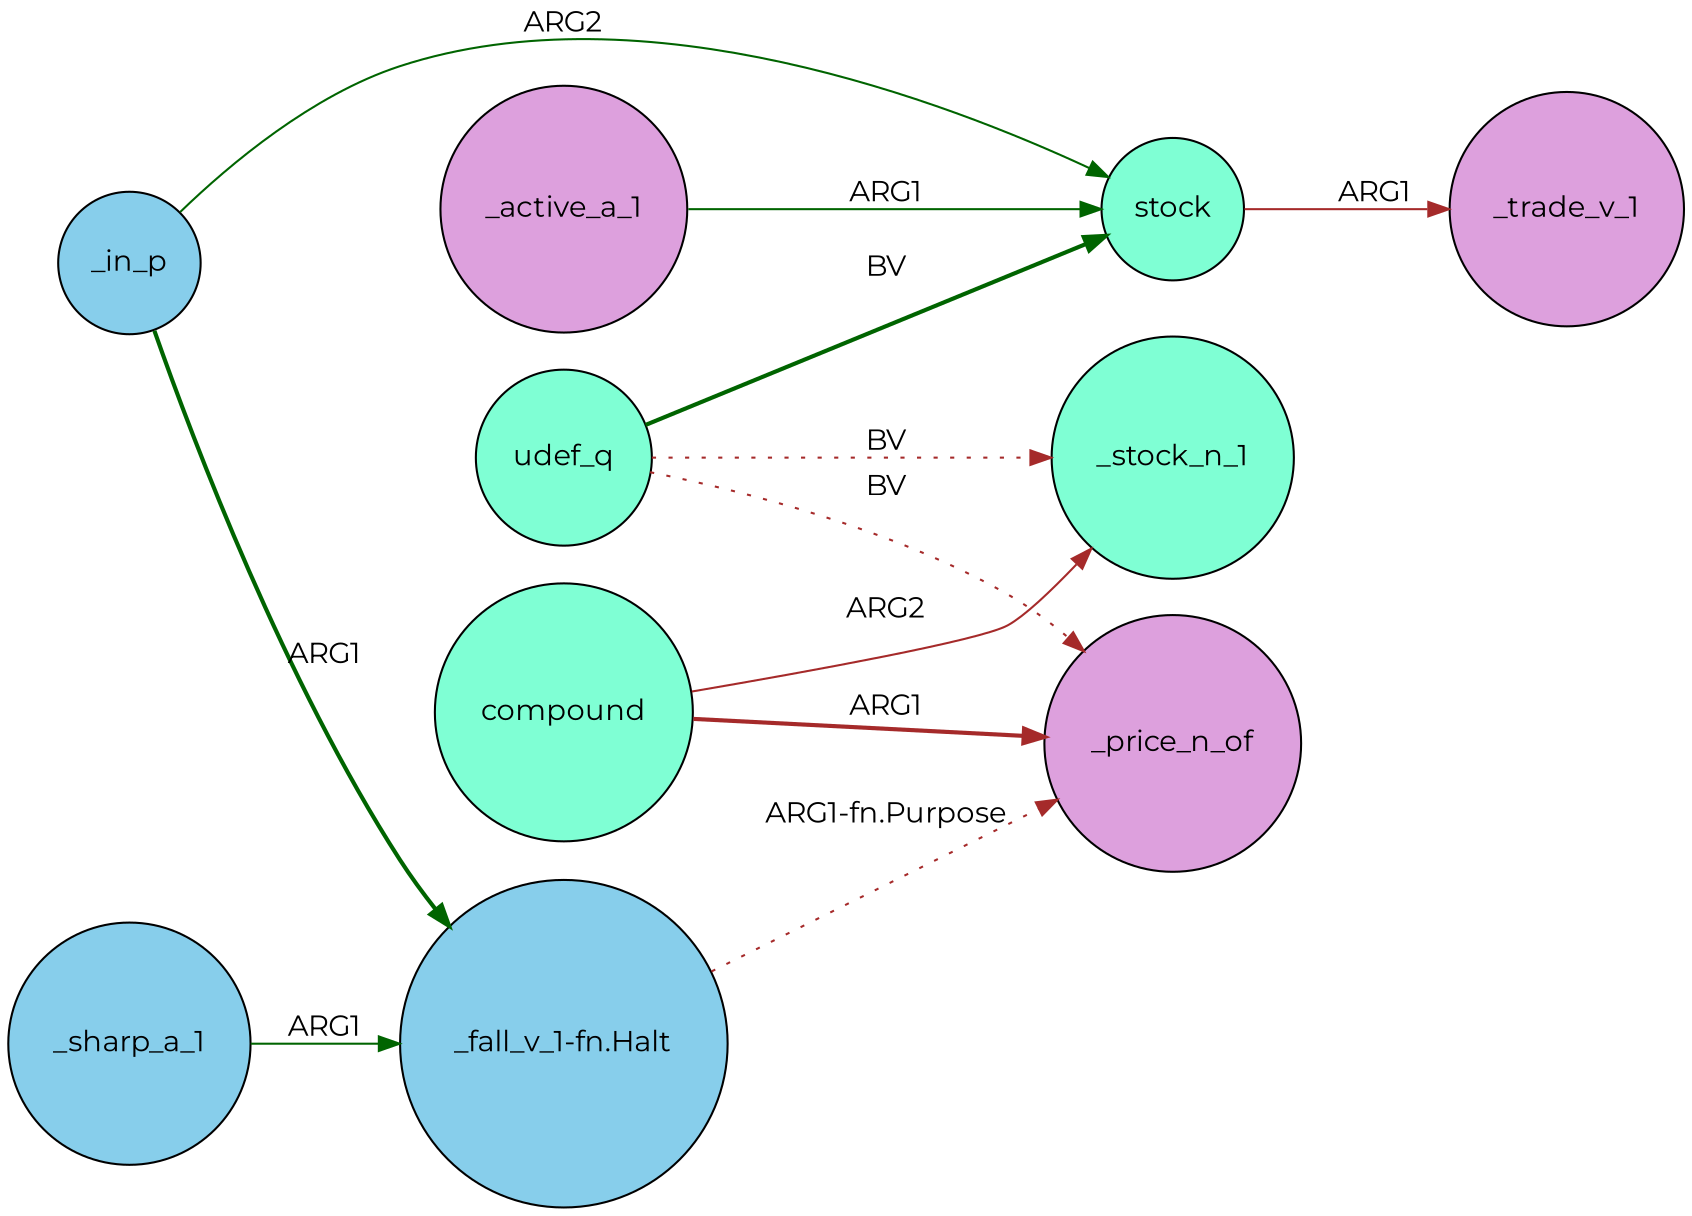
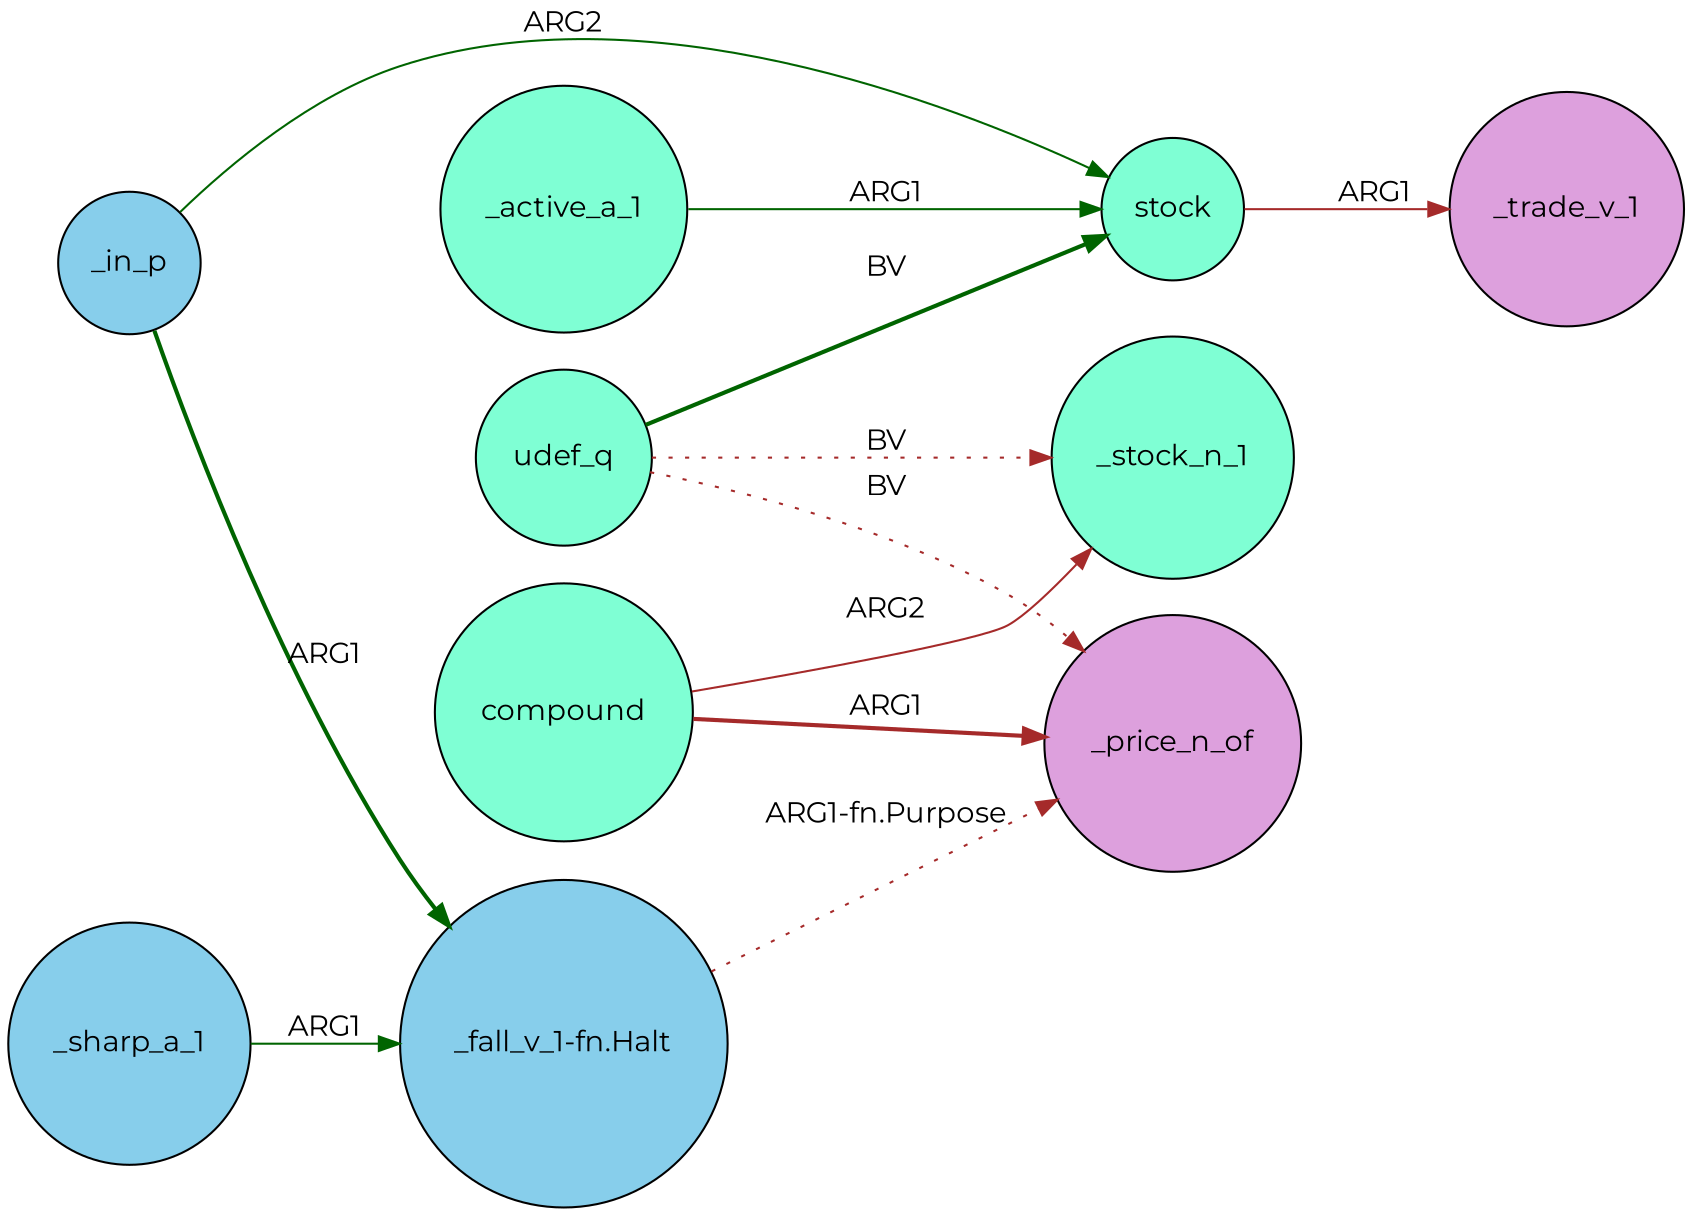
(564, 209) -> (564, 209)
